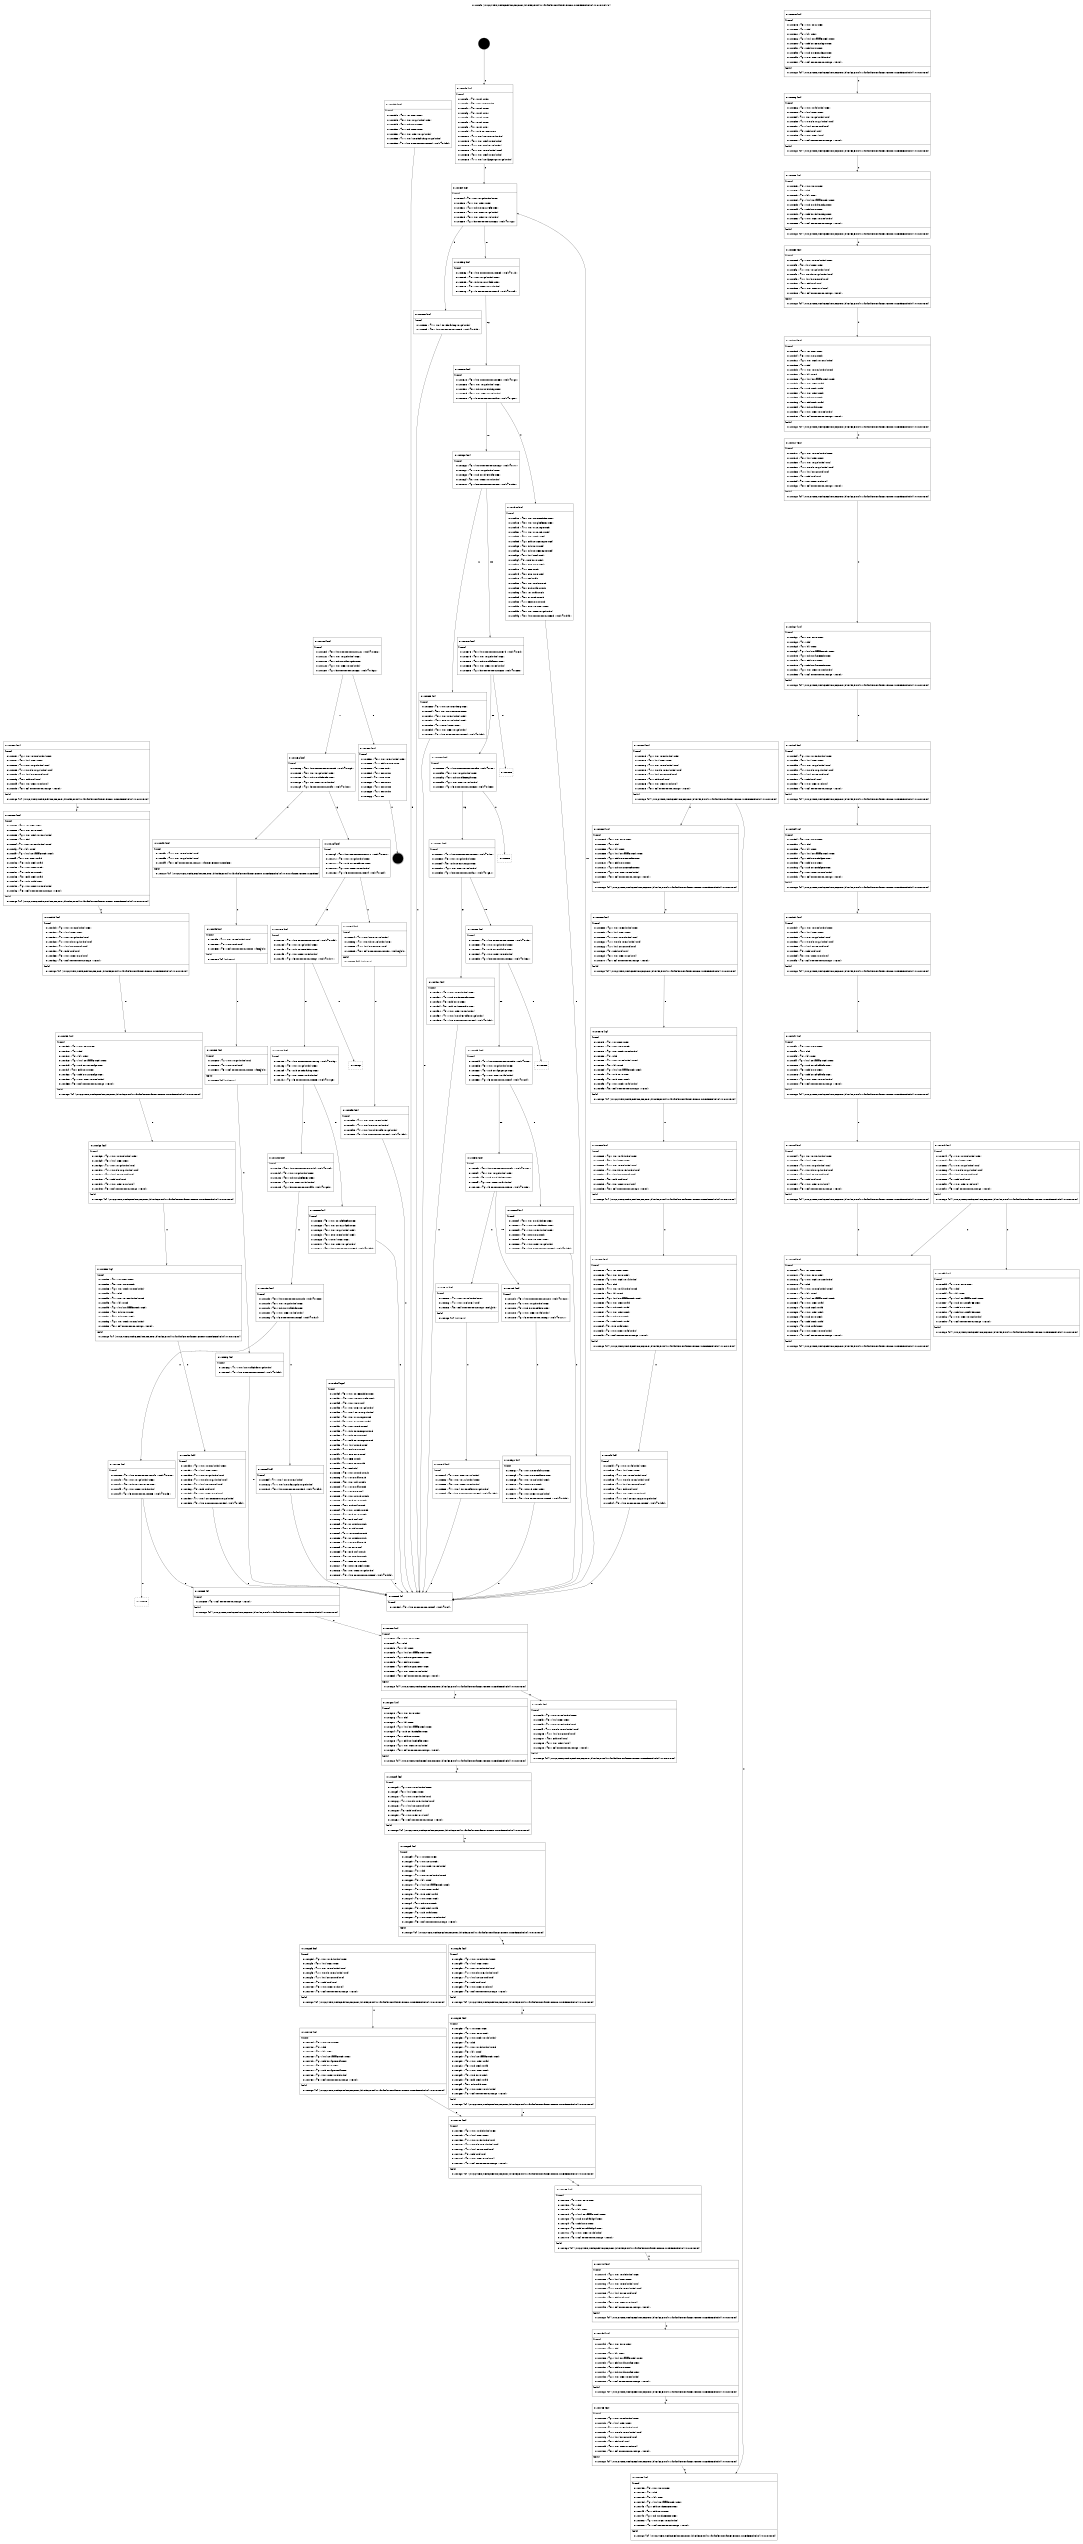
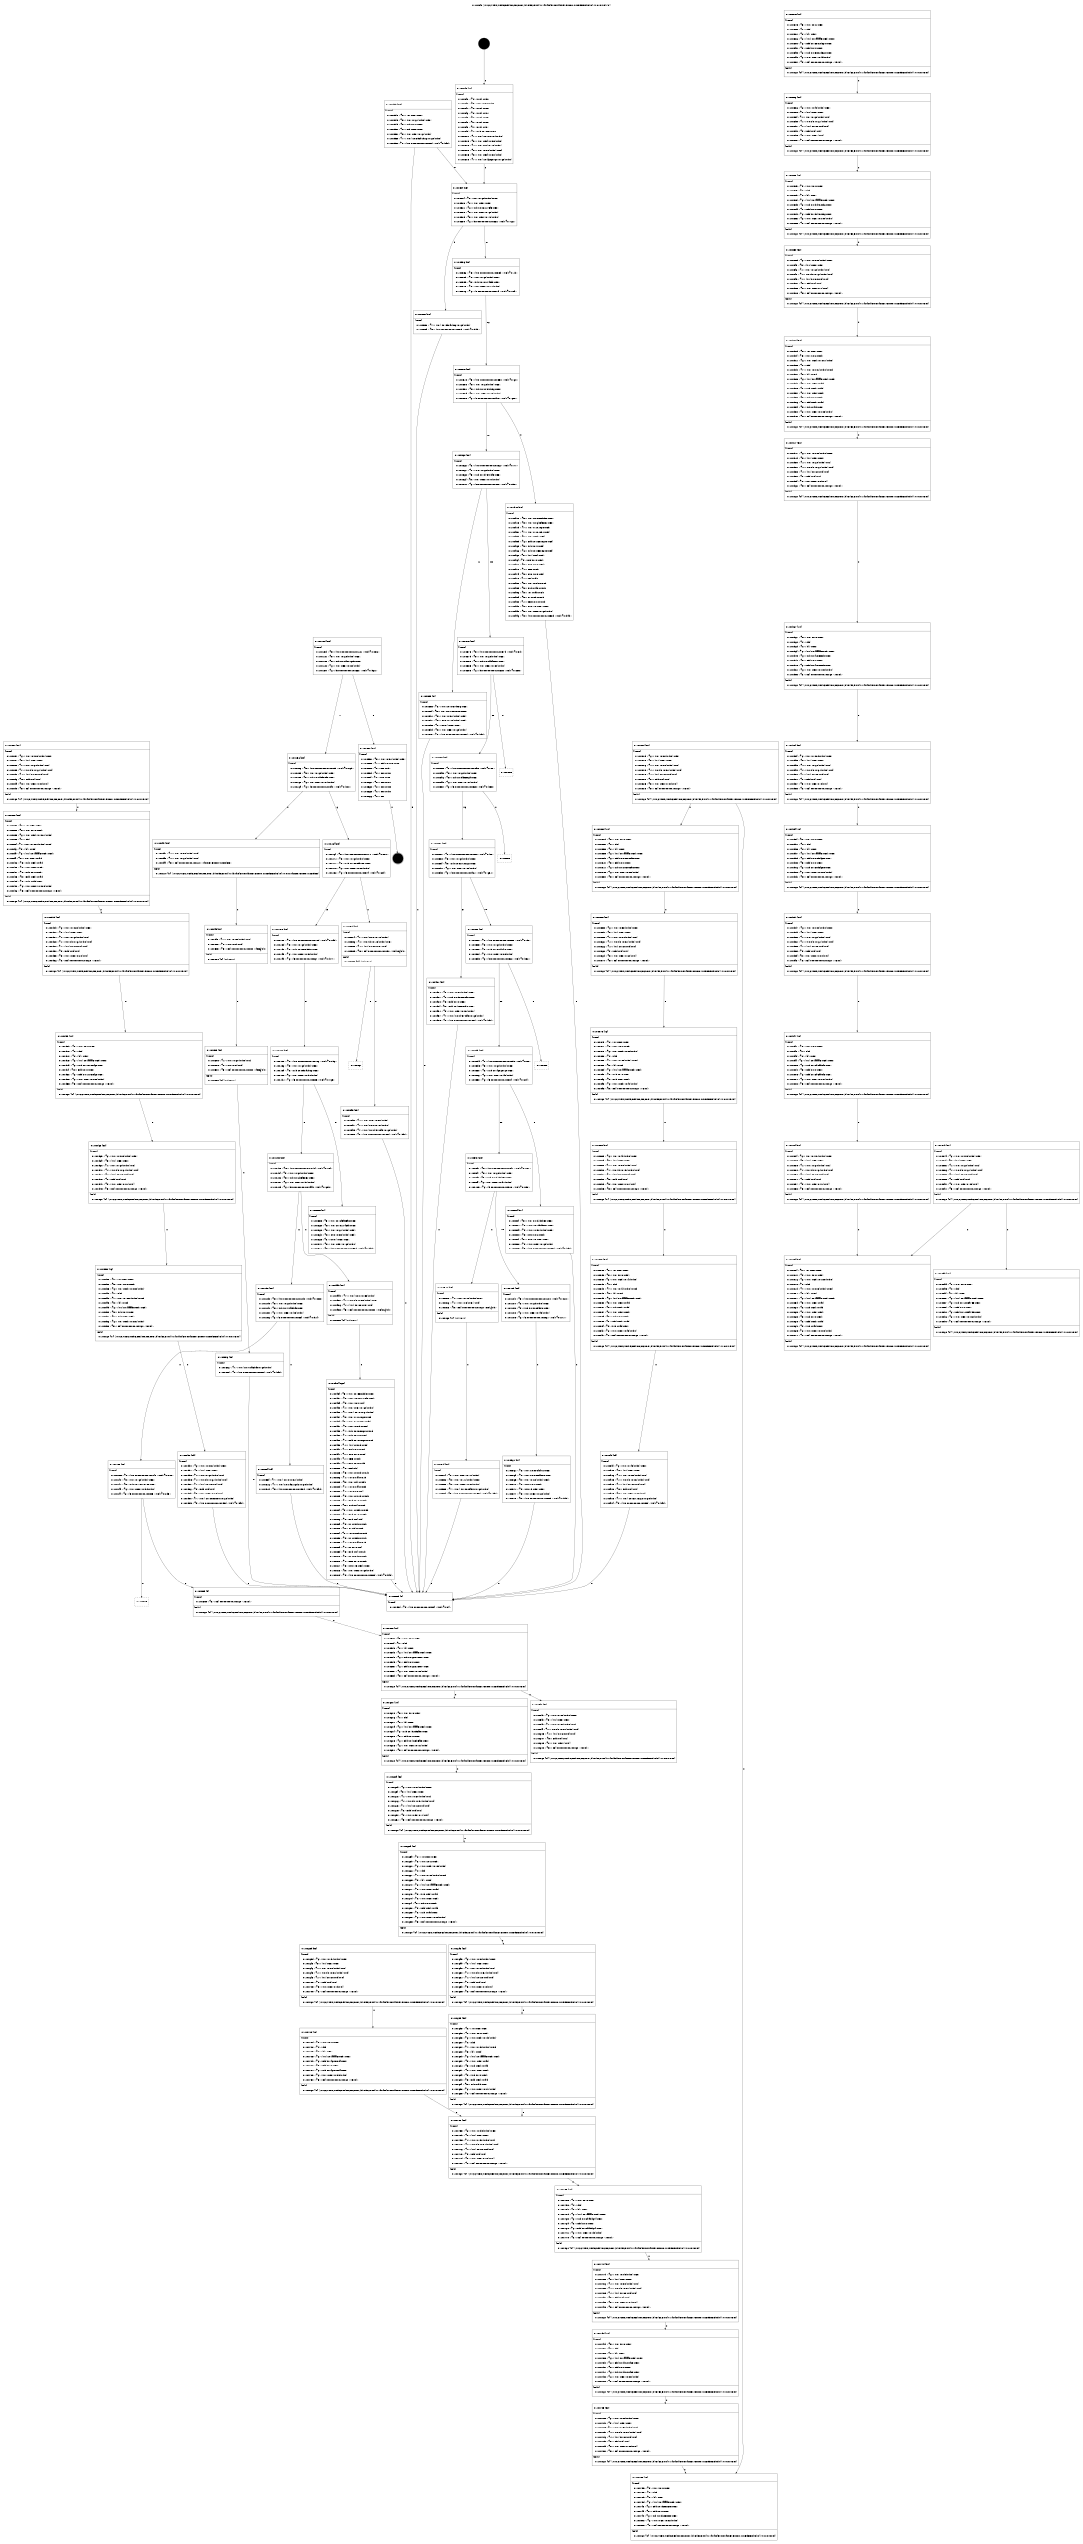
(586, 947) -> (451, 165)
(333, 1012) -> (364, 1013)
none -> (360, 1303)
(399, 1412) -> none
